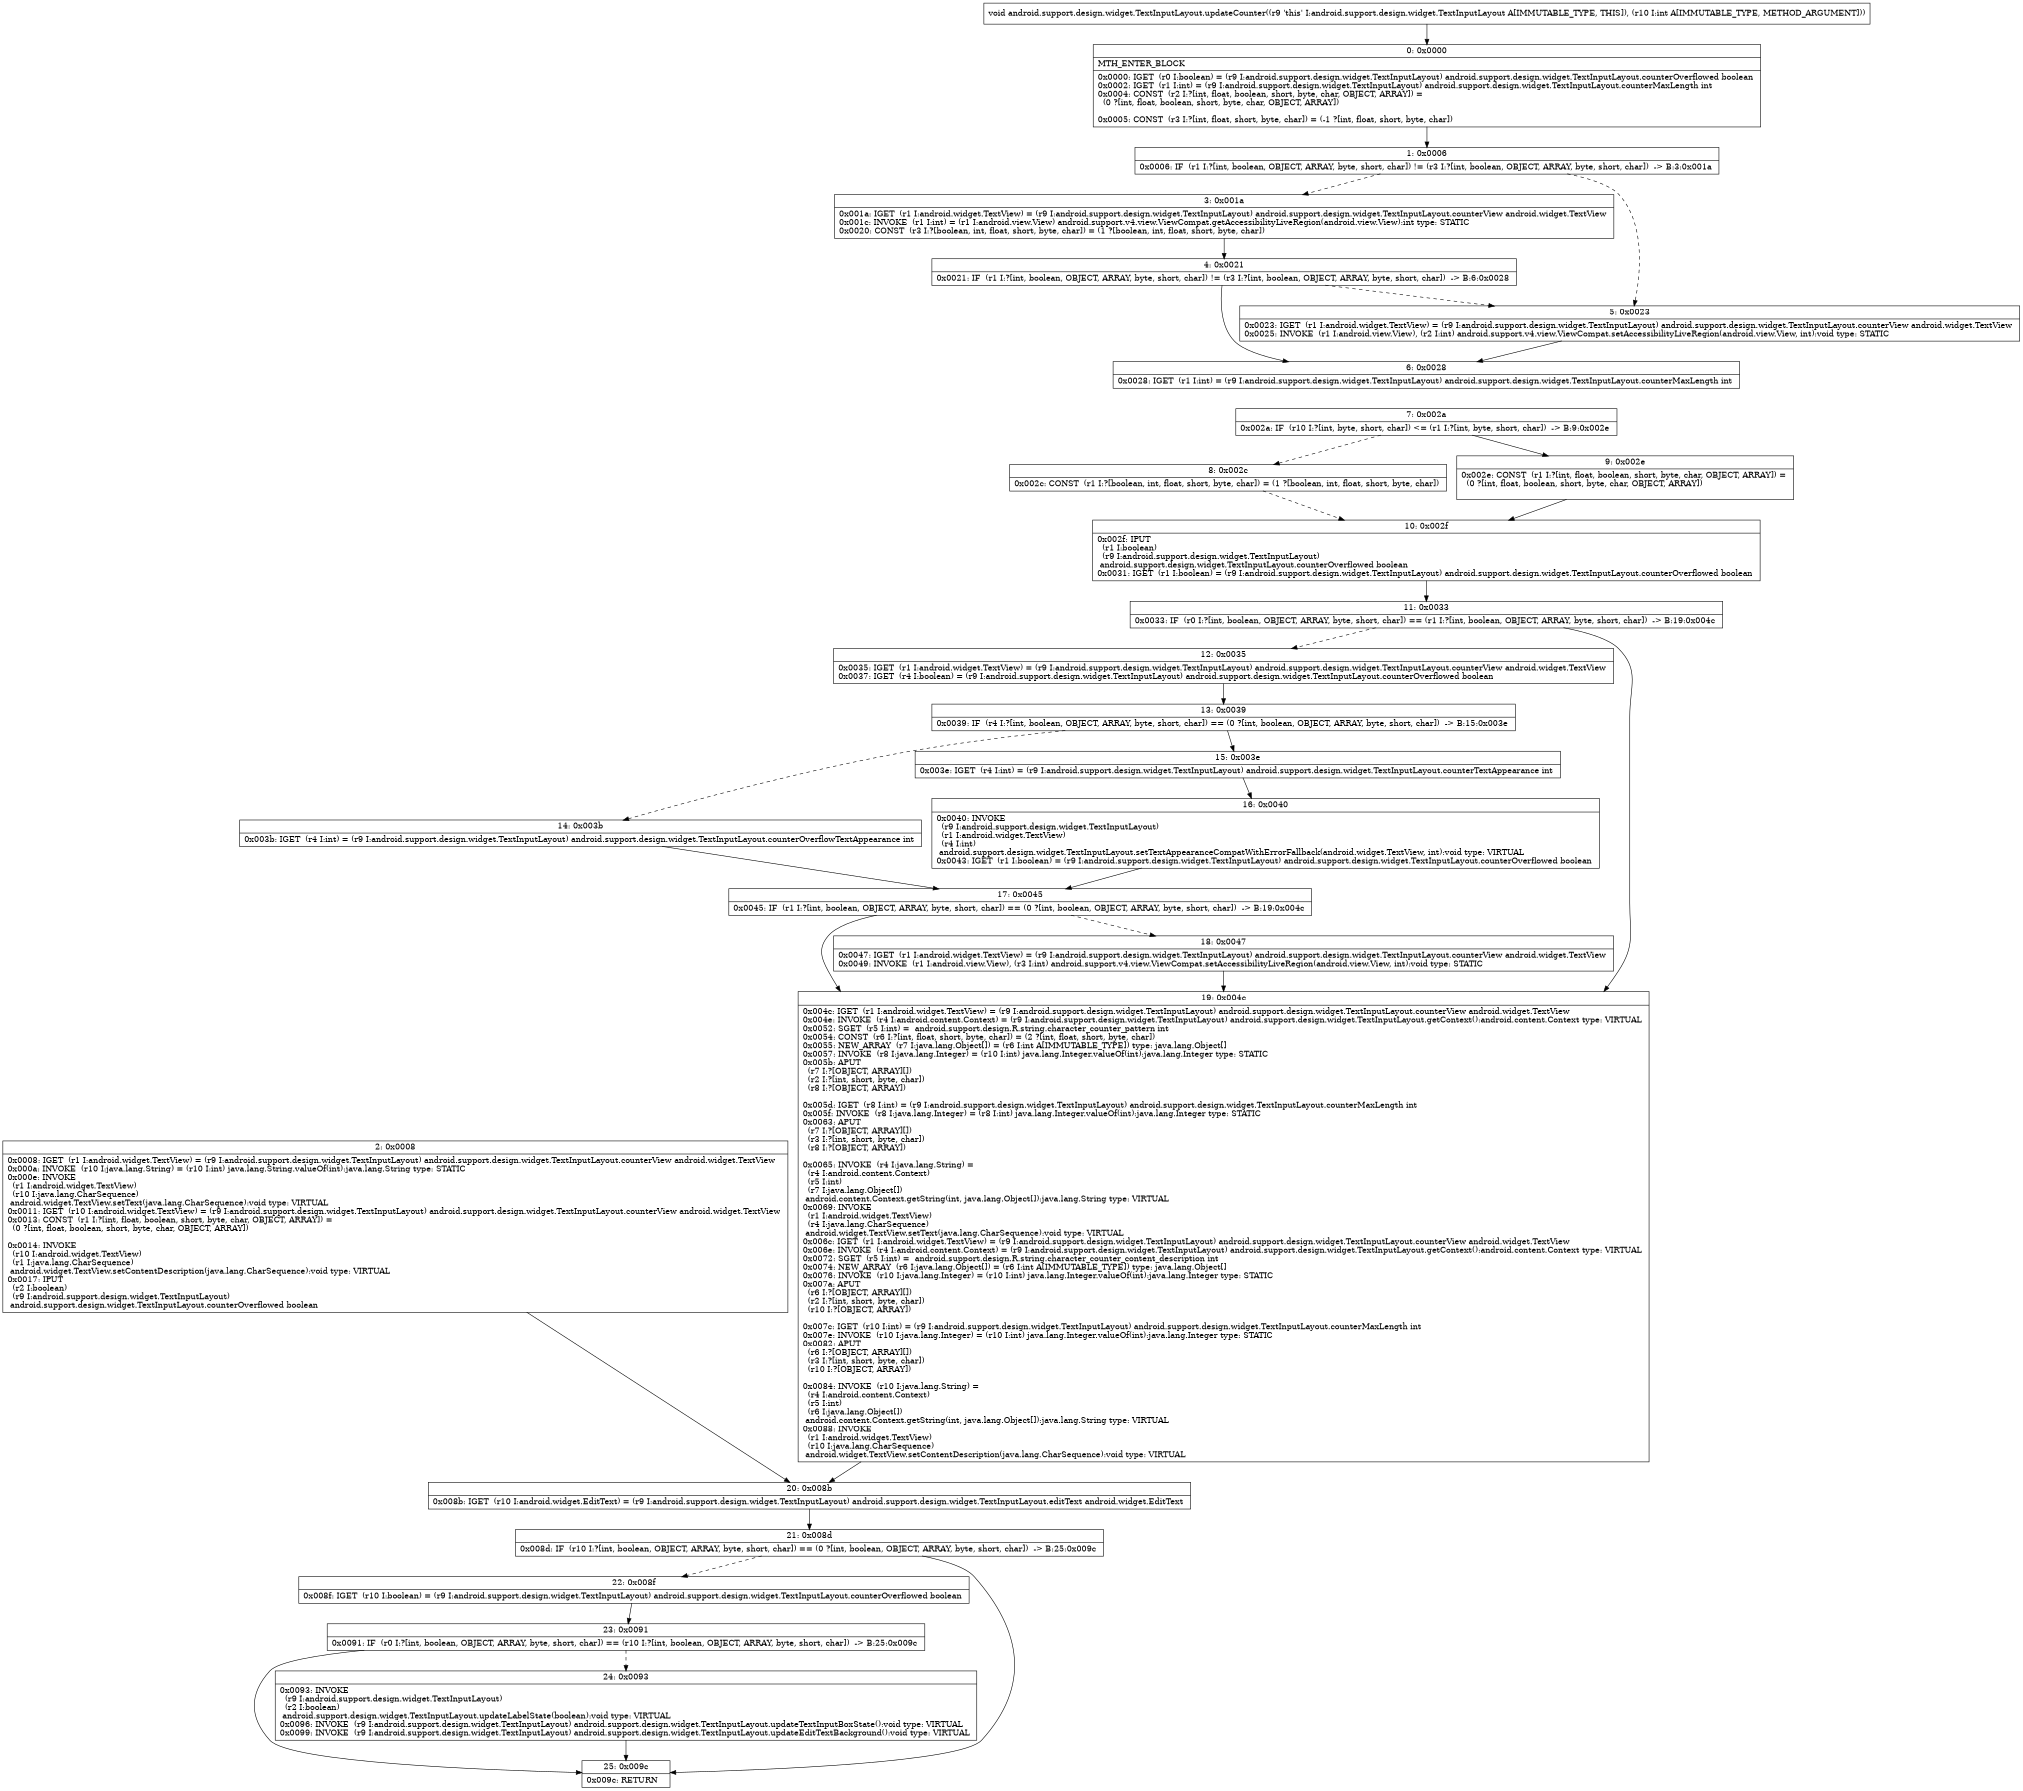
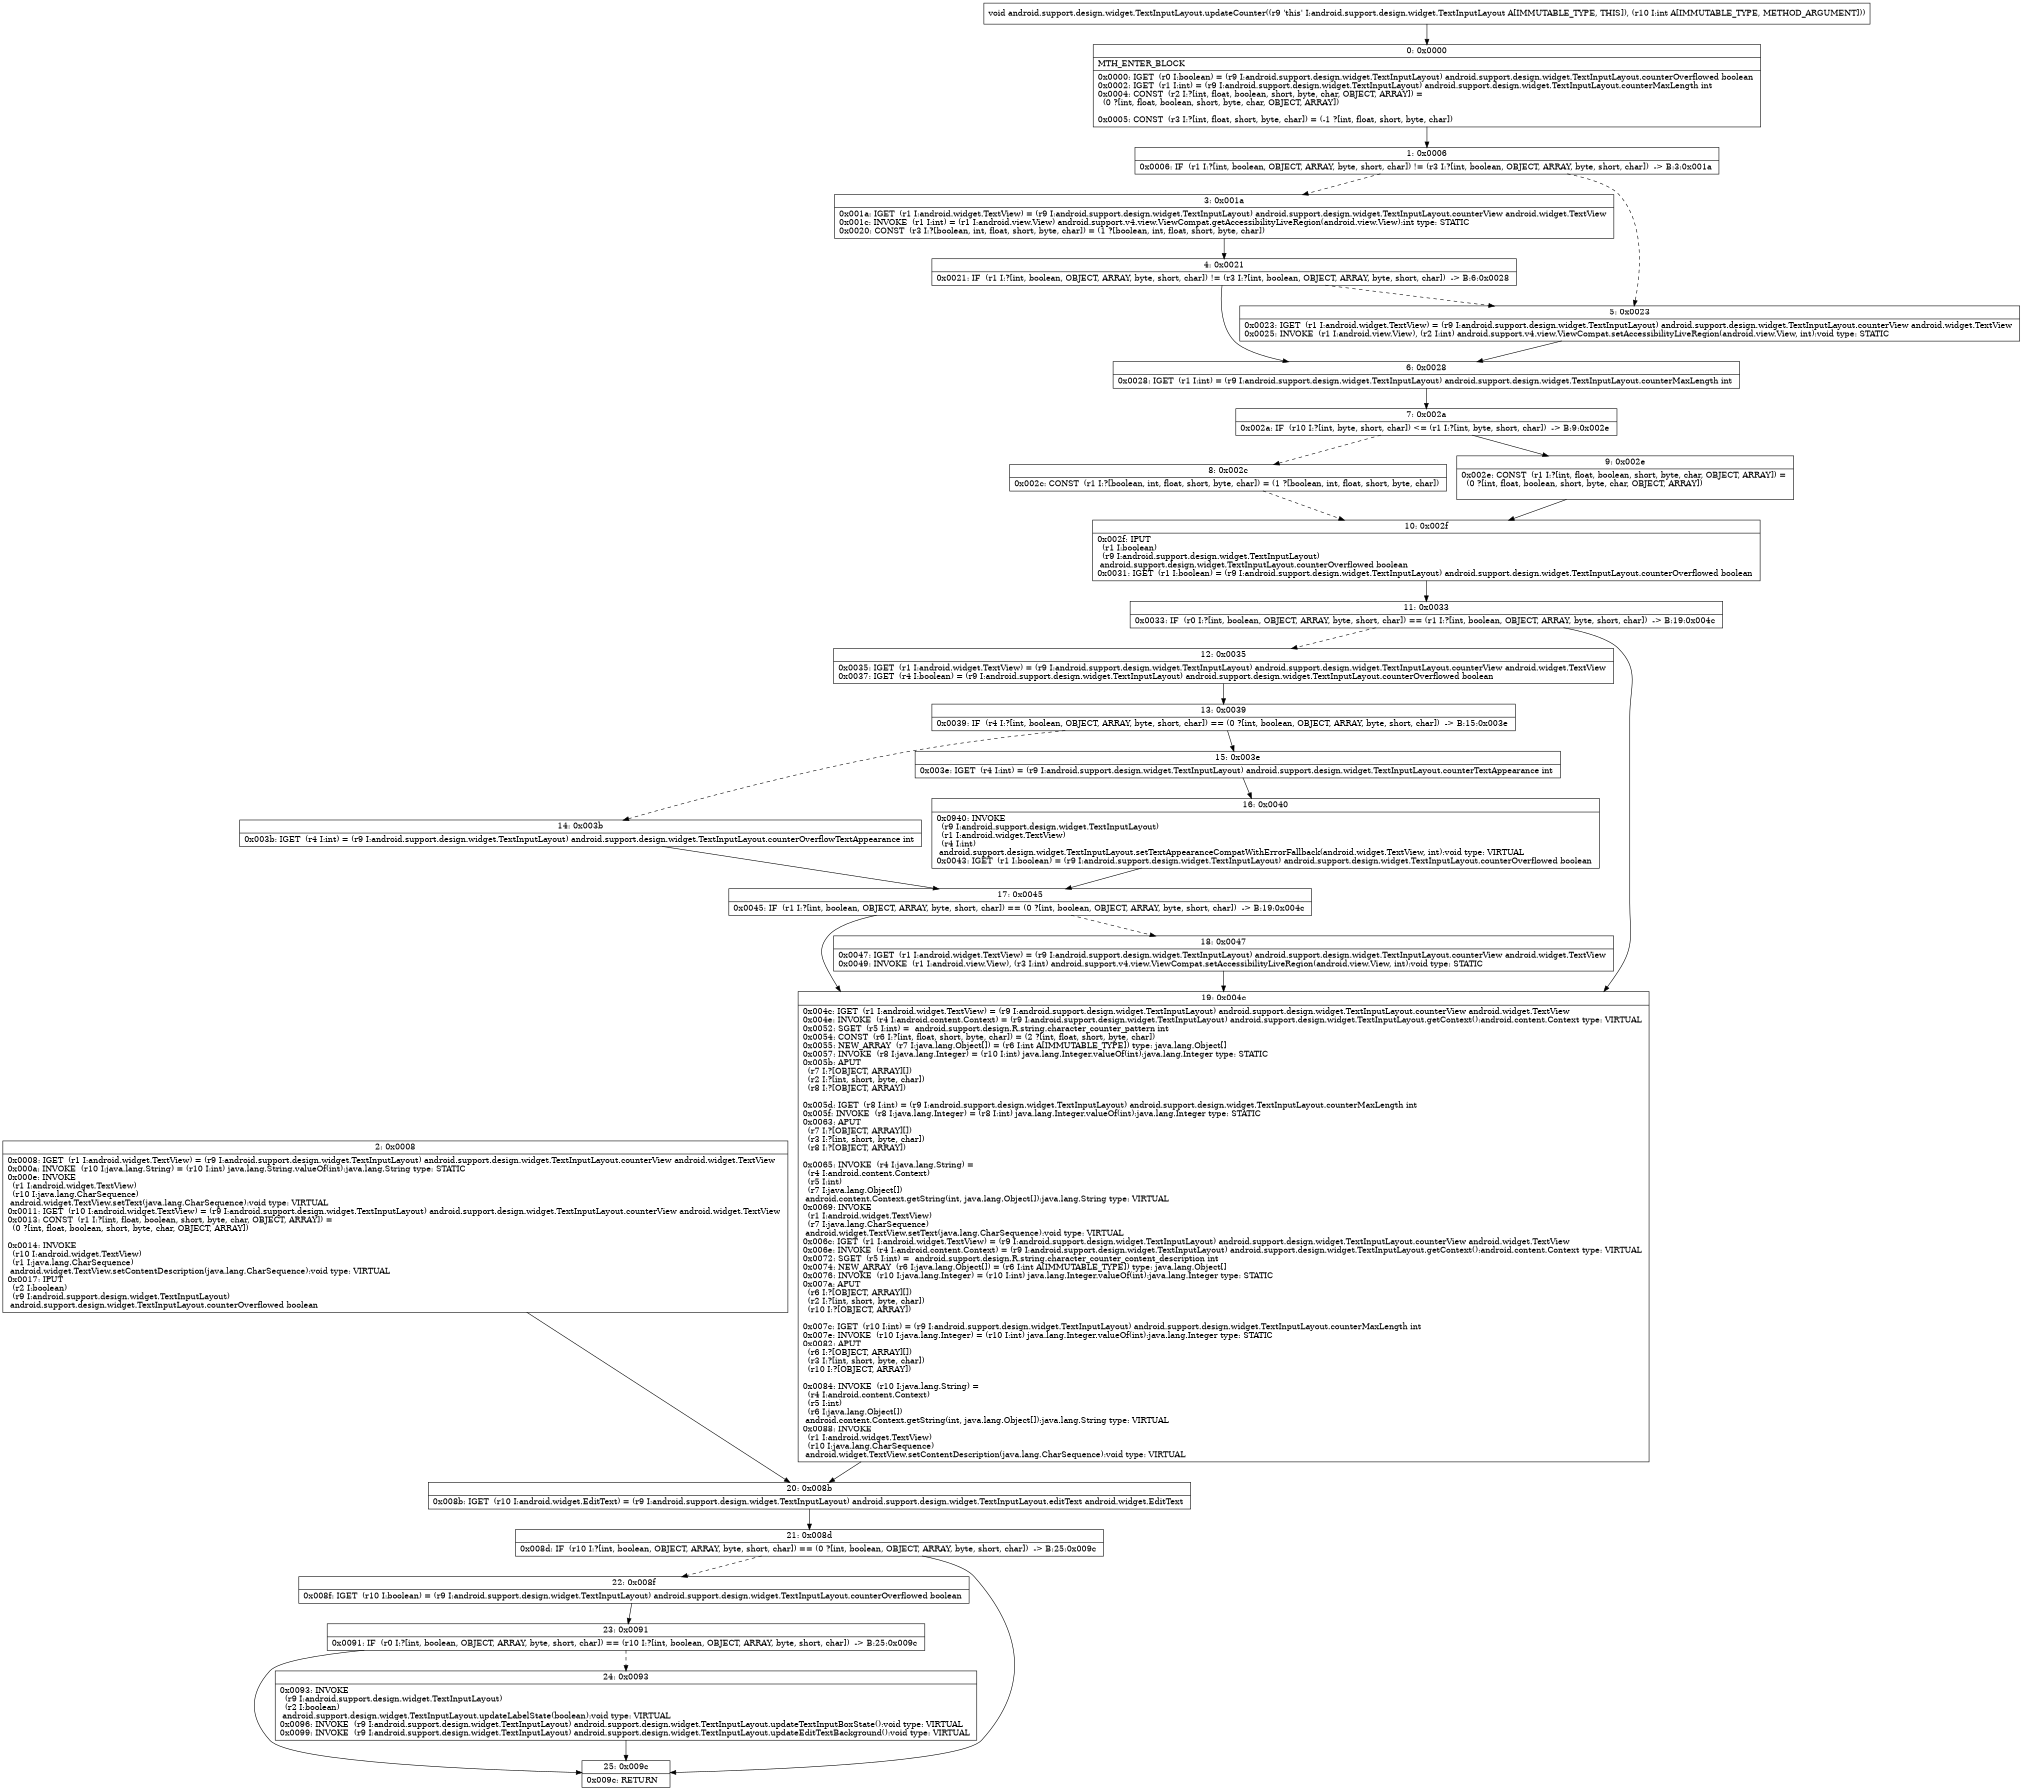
none -> (1426, 396)
(974, 819) -> (974, 819)
(866, 1225) -> (866, 1225)
